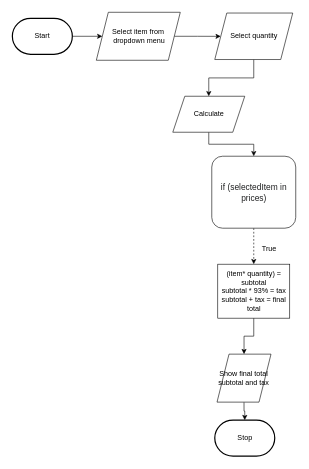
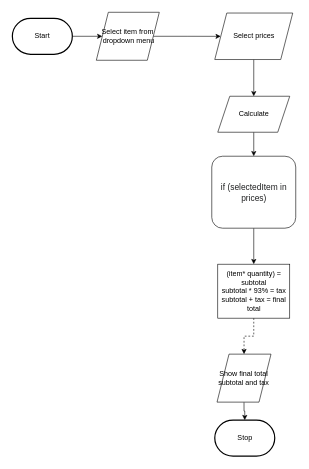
(138, 36) -> (128, 36)
(254, 36) -> (254, 36)
(209, 114) -> (254, 114)
(254, 244) -> (254, 244)
(269, 249) -> none
(252, 336) -> (252, 336)
